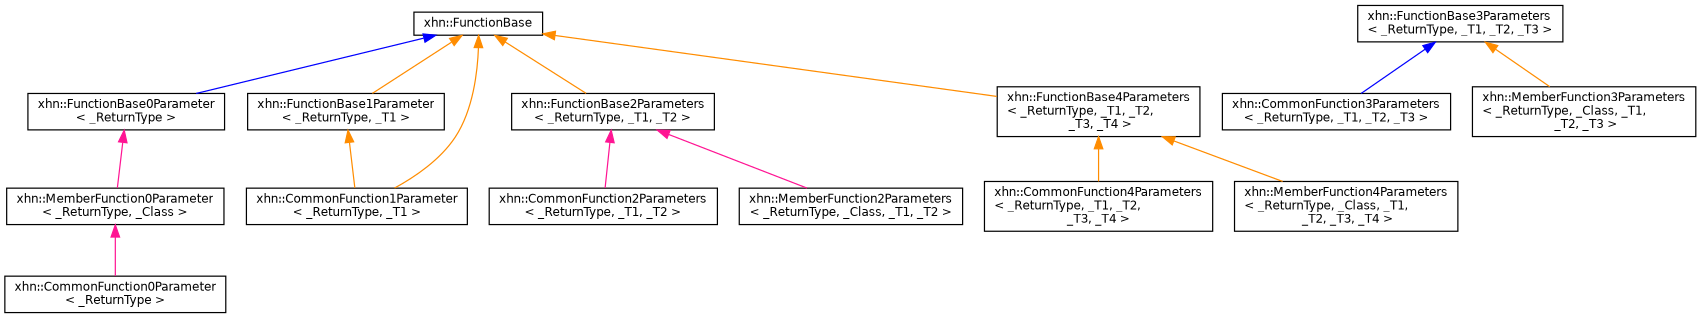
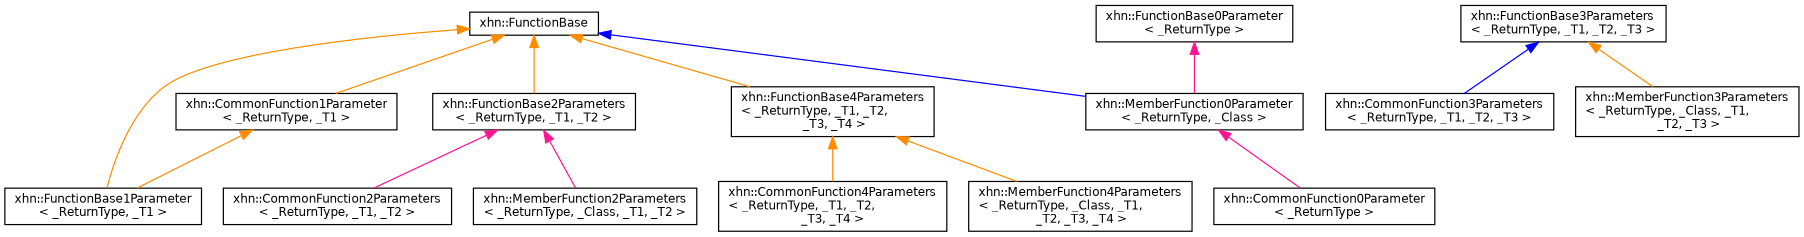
(310, 66) -> (848, 66)
(352, 165) -> (189, 162)
